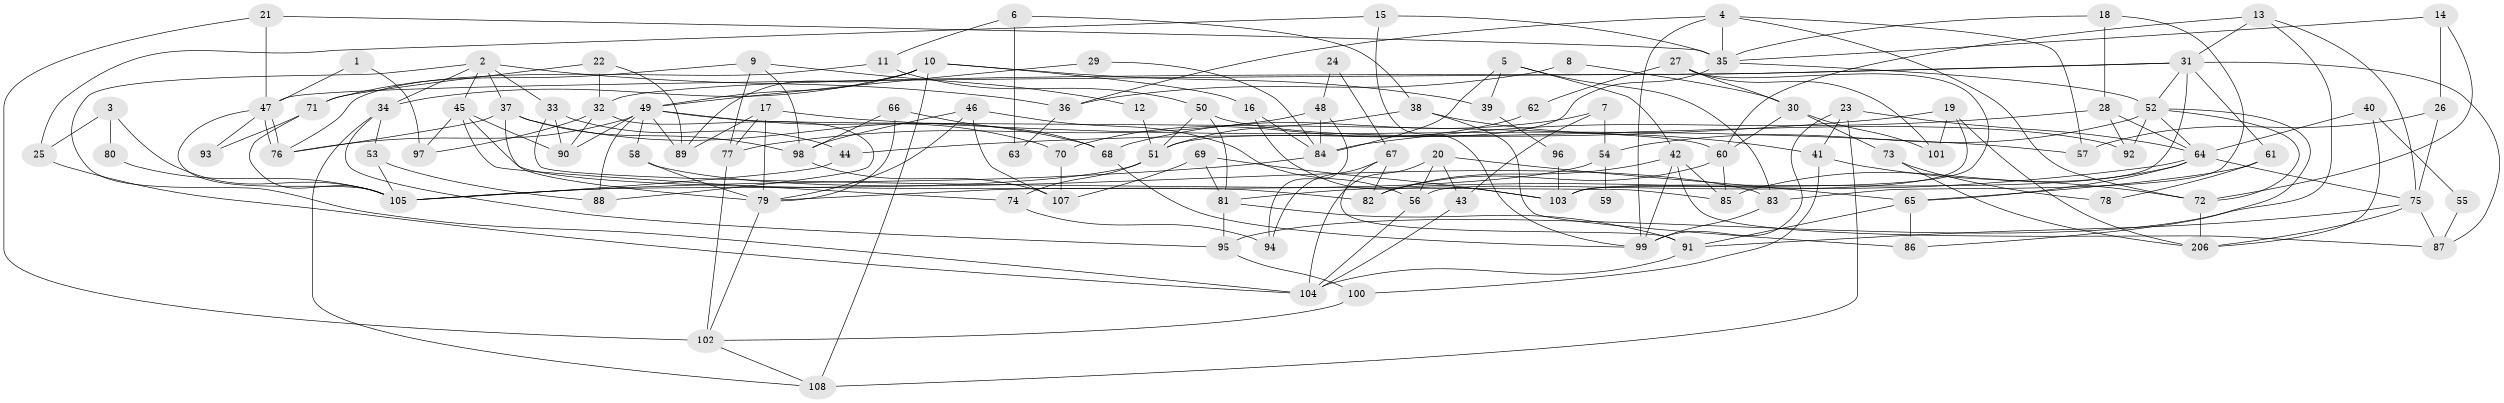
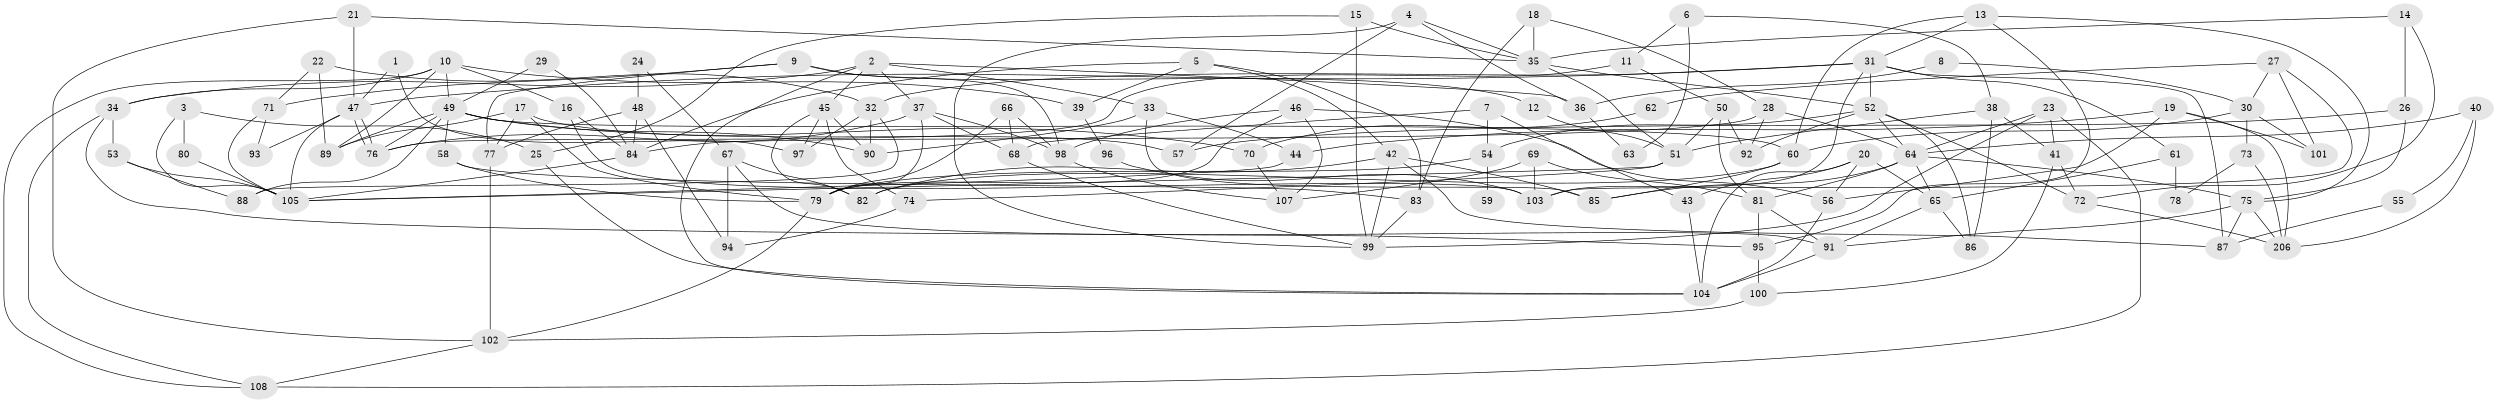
(1974, 89) -> none
